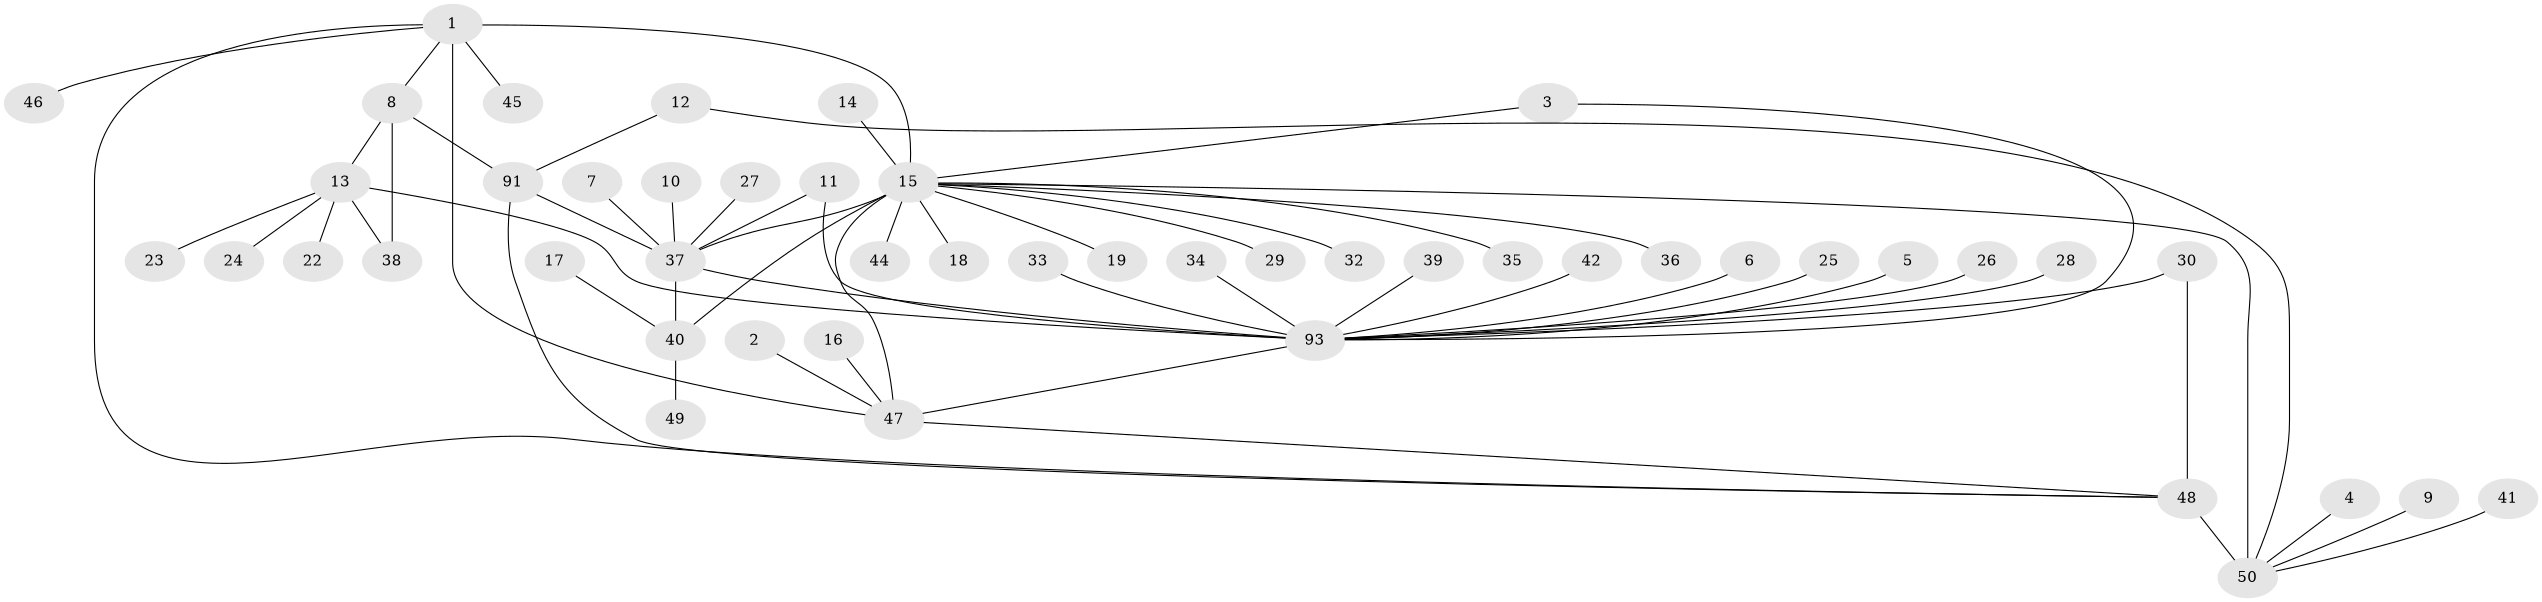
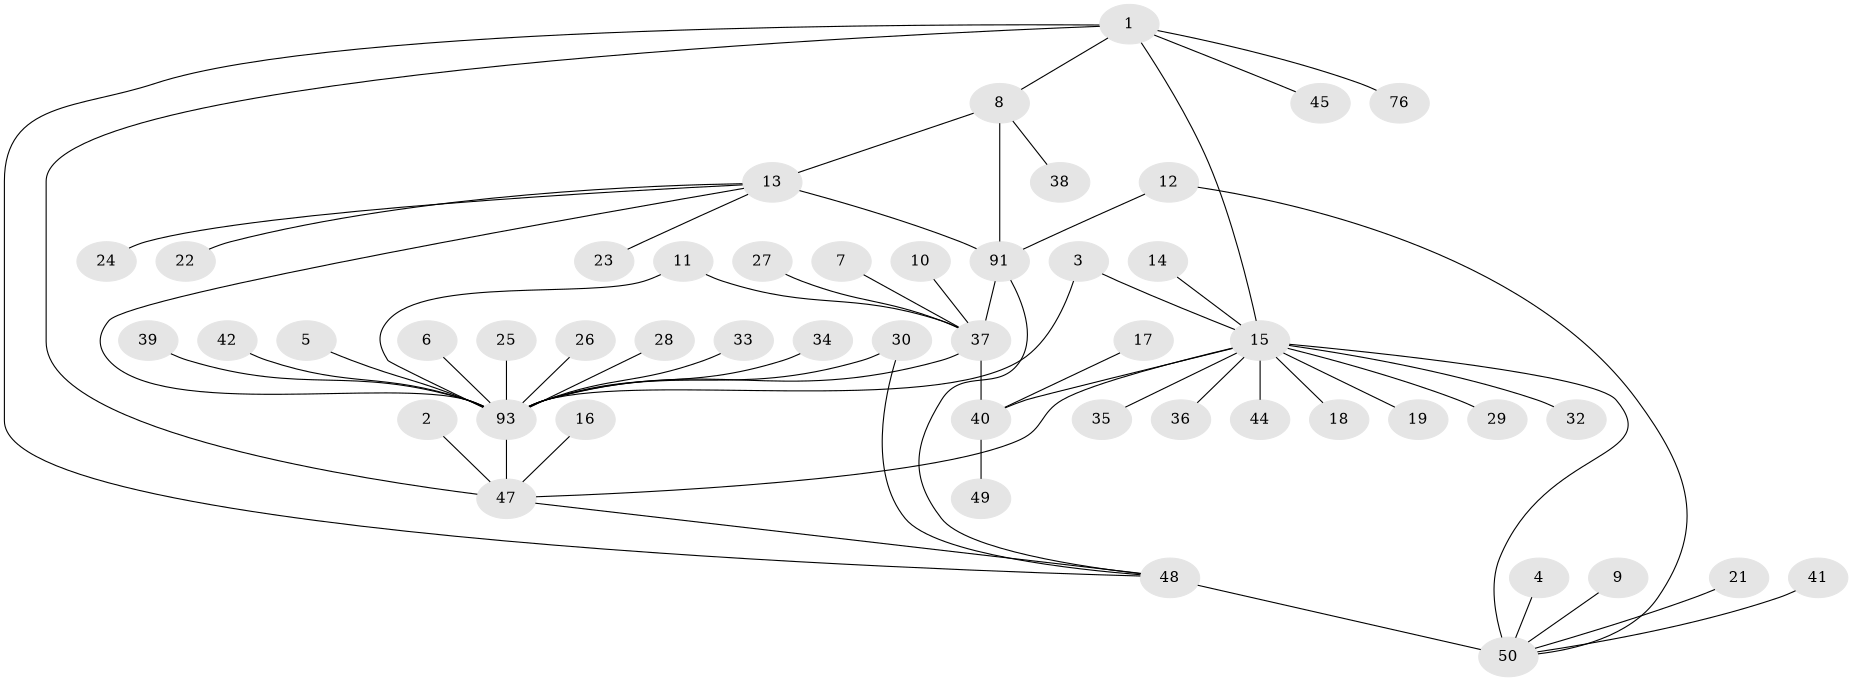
(34, 103) -> (1400, 103)
(366, 222) -> (889, 217)
(793, 223) -> none
none -> (1739, 578)
